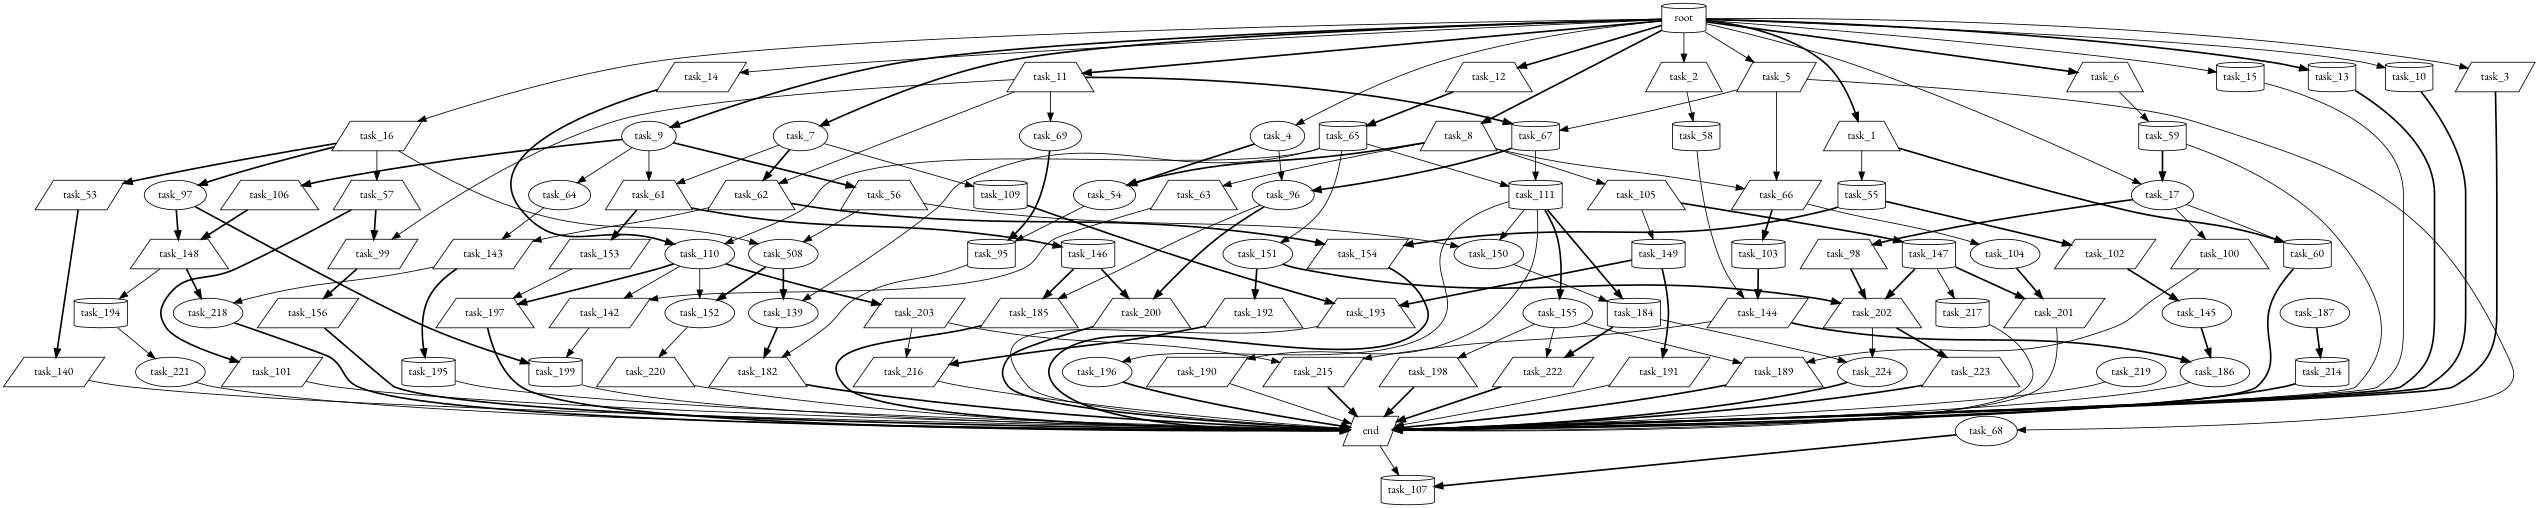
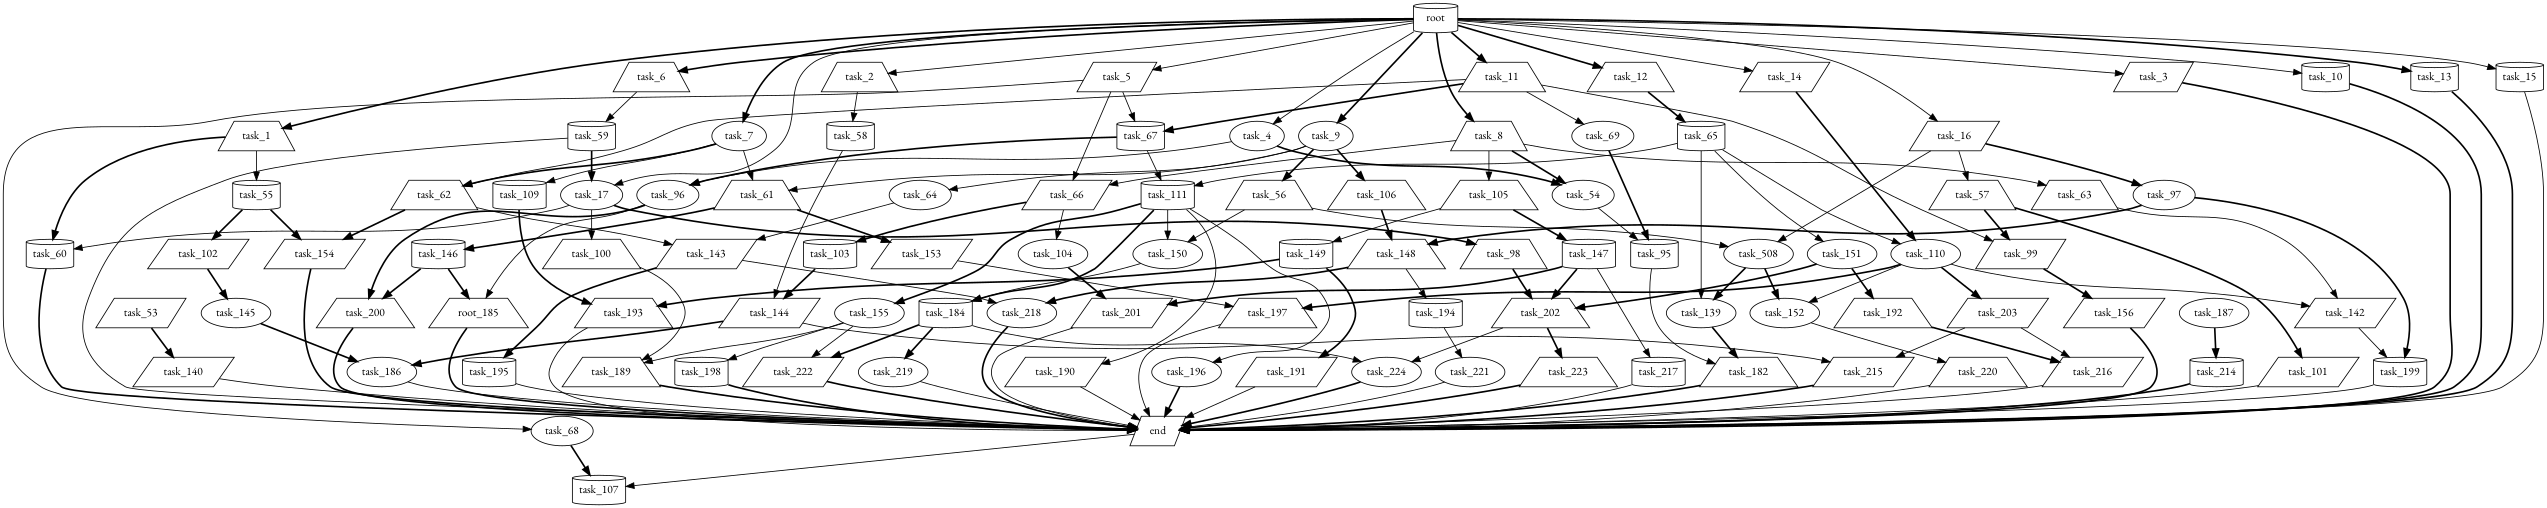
(234, 161) -> none
(1029, 313) -> (479, 313)
none -> (919, 343)
(1428, 372) -> (701, 372)
(894, 426) -> (1148, 354)
